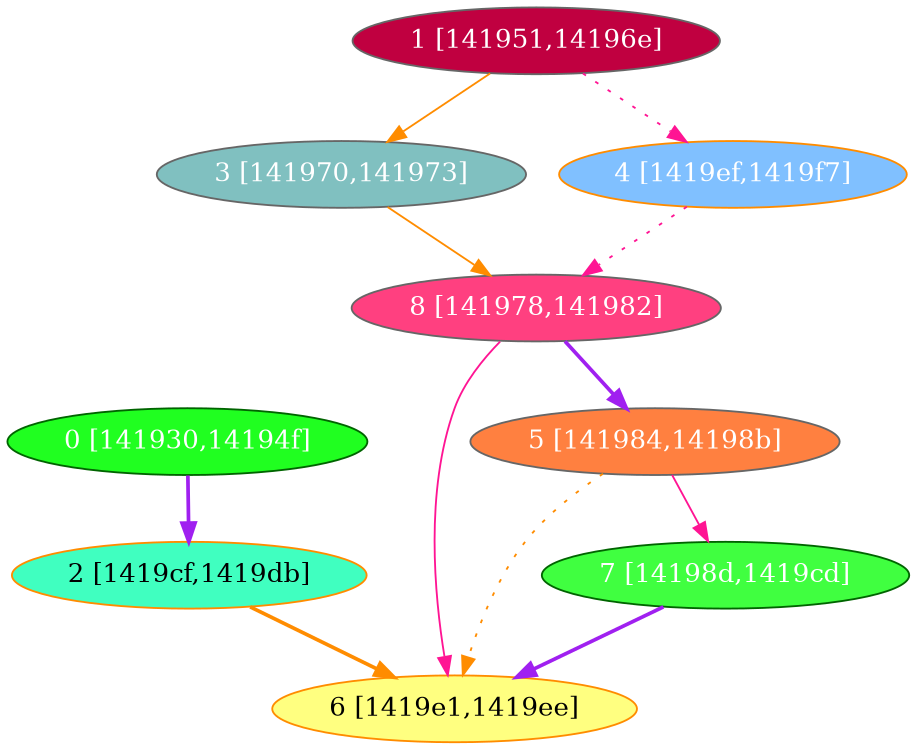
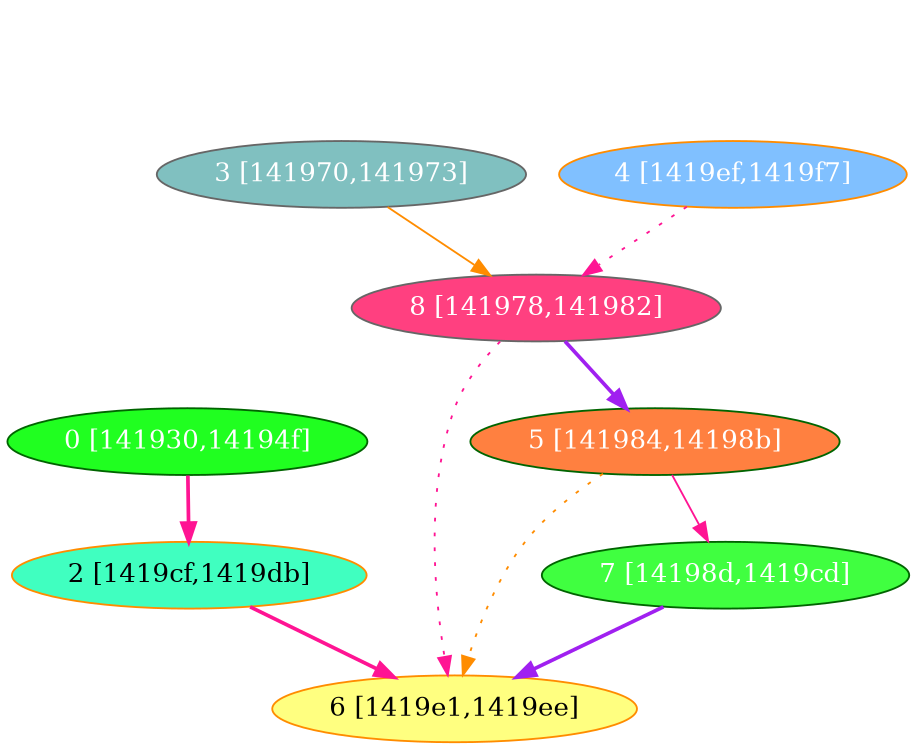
(536, 41) -> none
(655, 442) -> (655, 442)
(437, 491) -> (437, 491)
(188, 499) -> (188, 499)
(314, 638) -> (314, 638)
